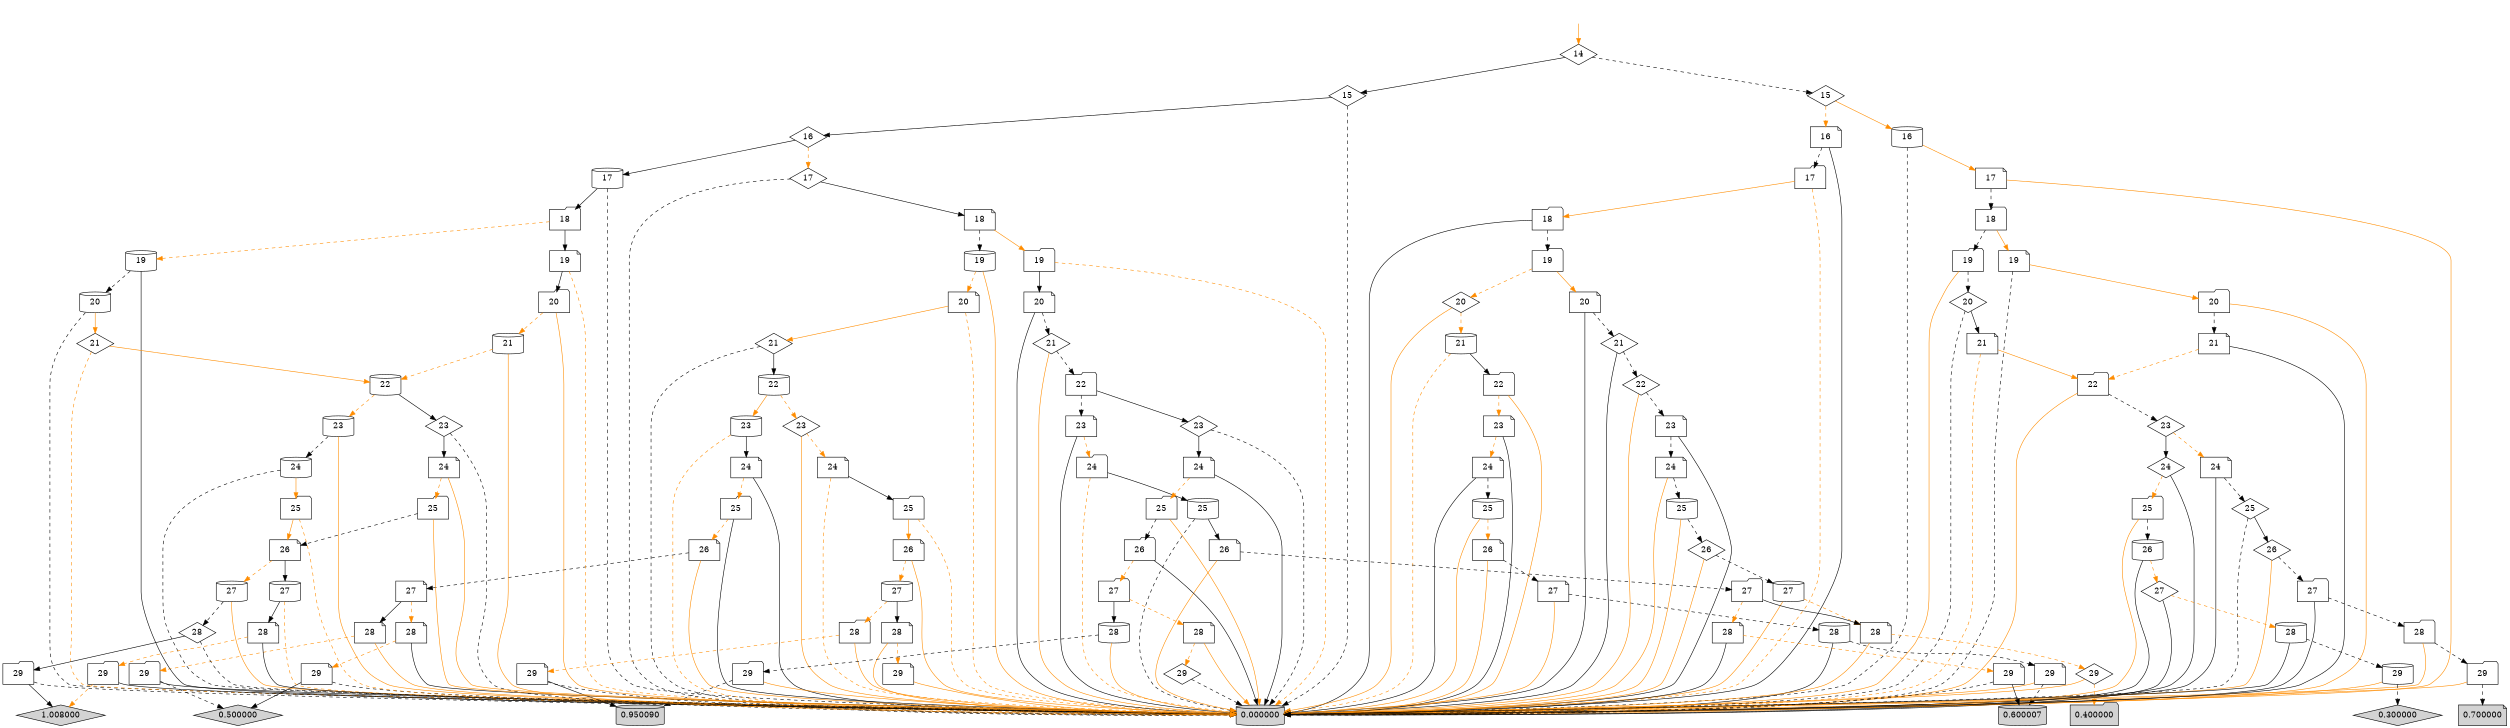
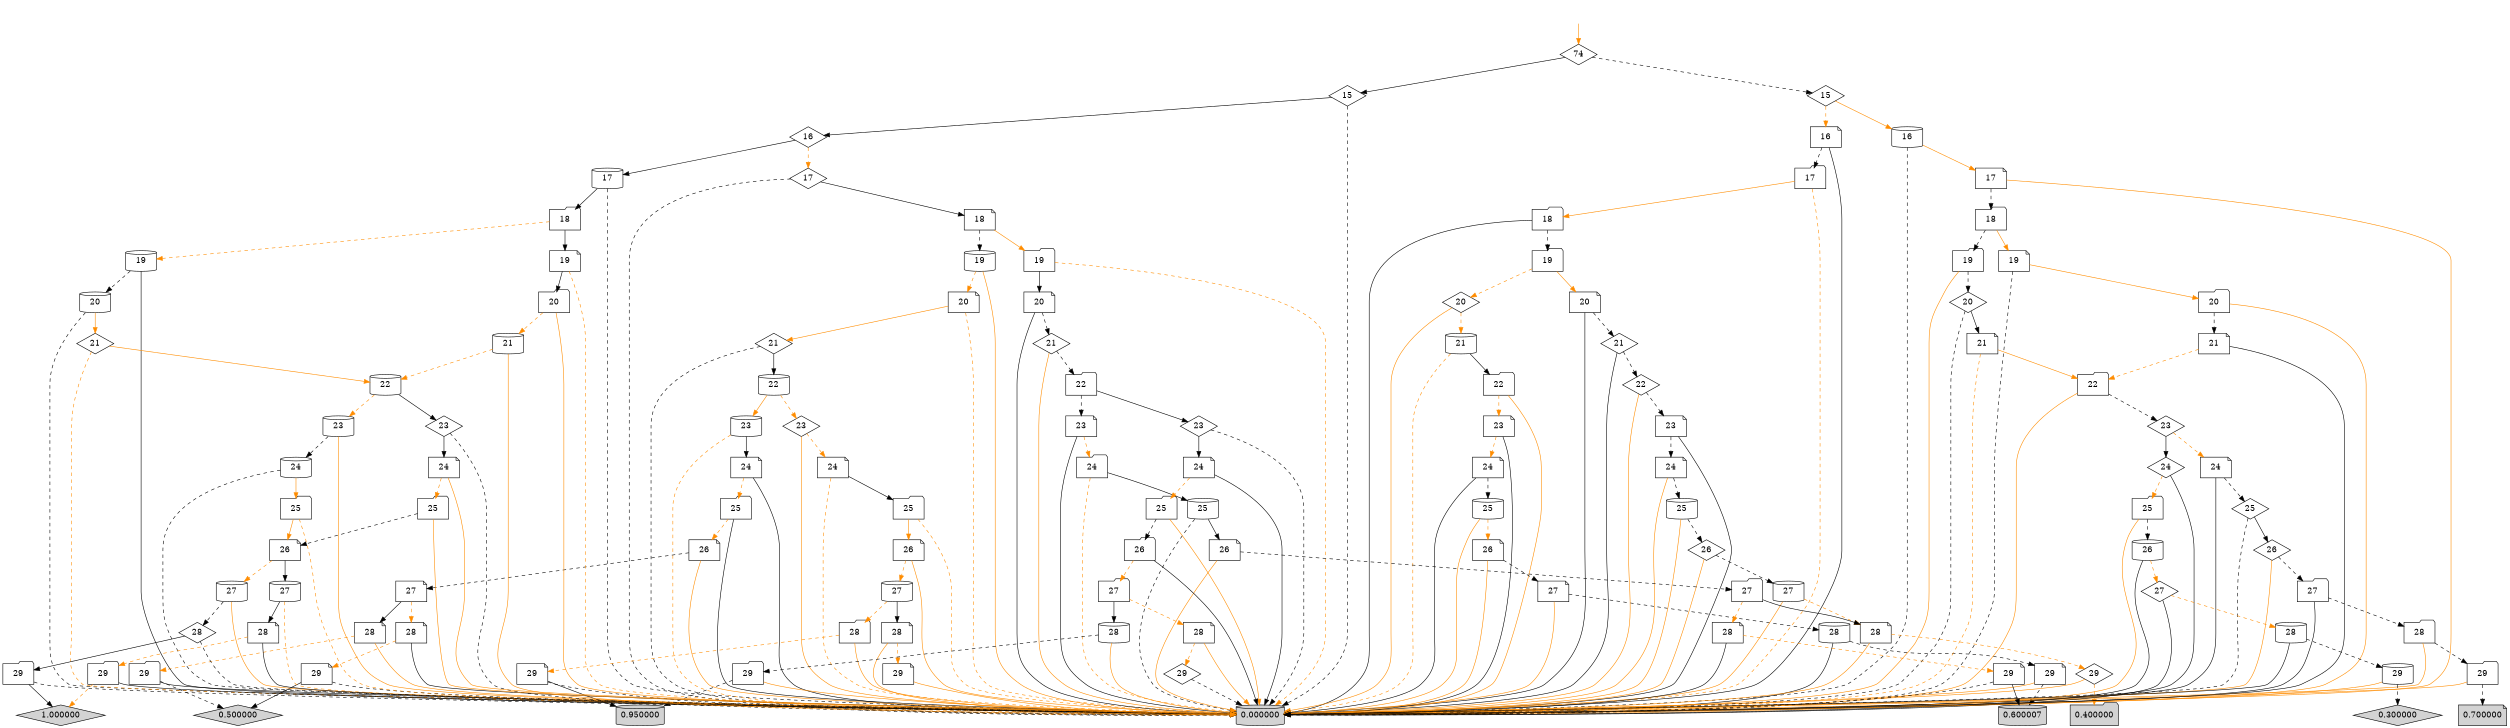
(1579, 54) -> (1579, 54)
(61, 715) -> (61, 715)
(640, 715) -> (640, 715)
